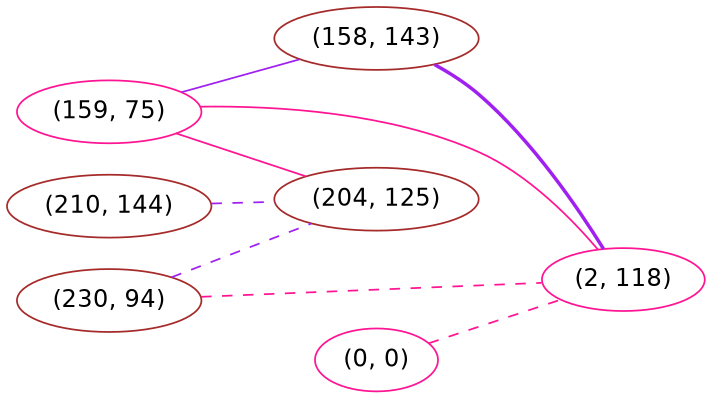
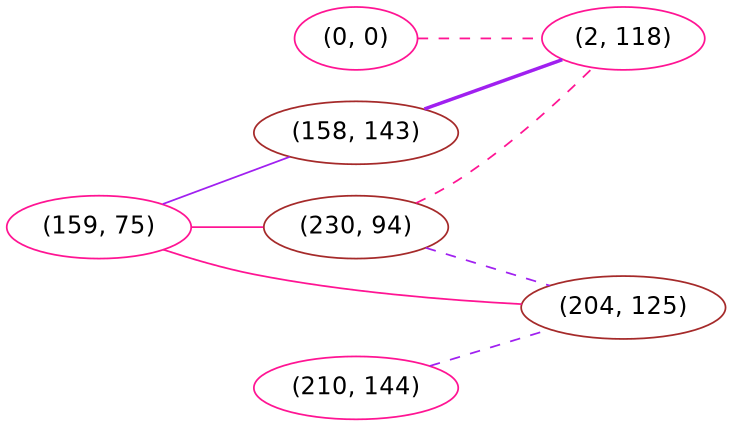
(418, 131) -> (227, 227)
(109, 206) -> (356, 388)
